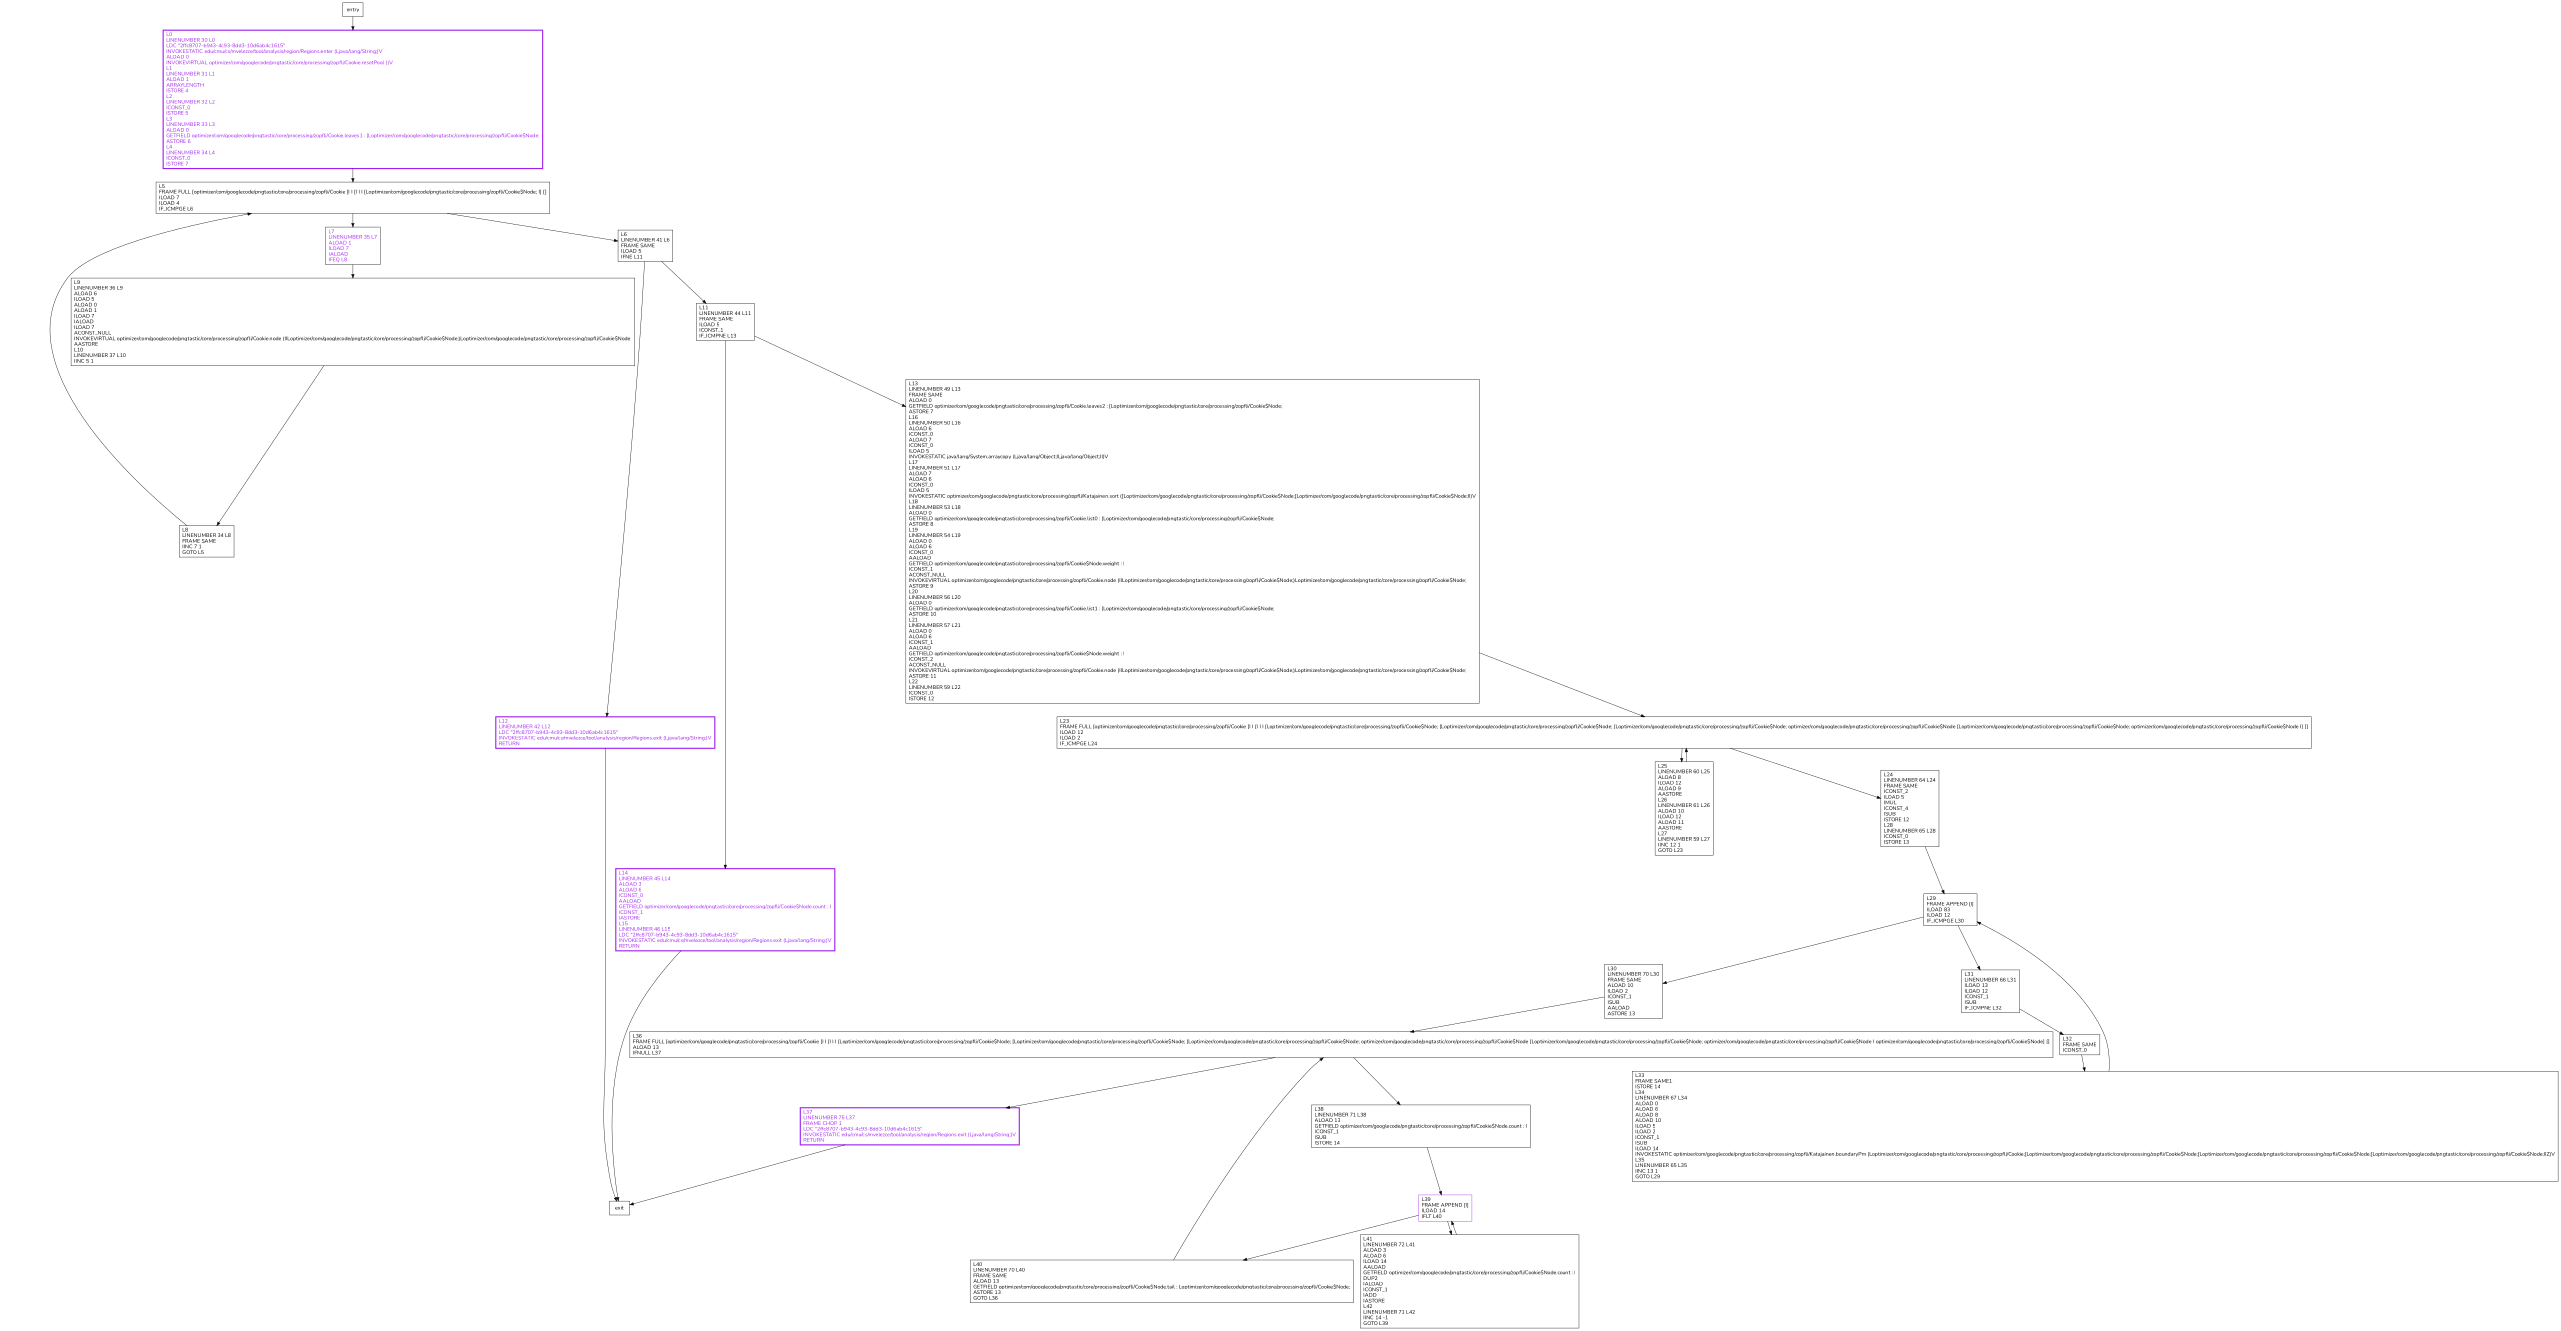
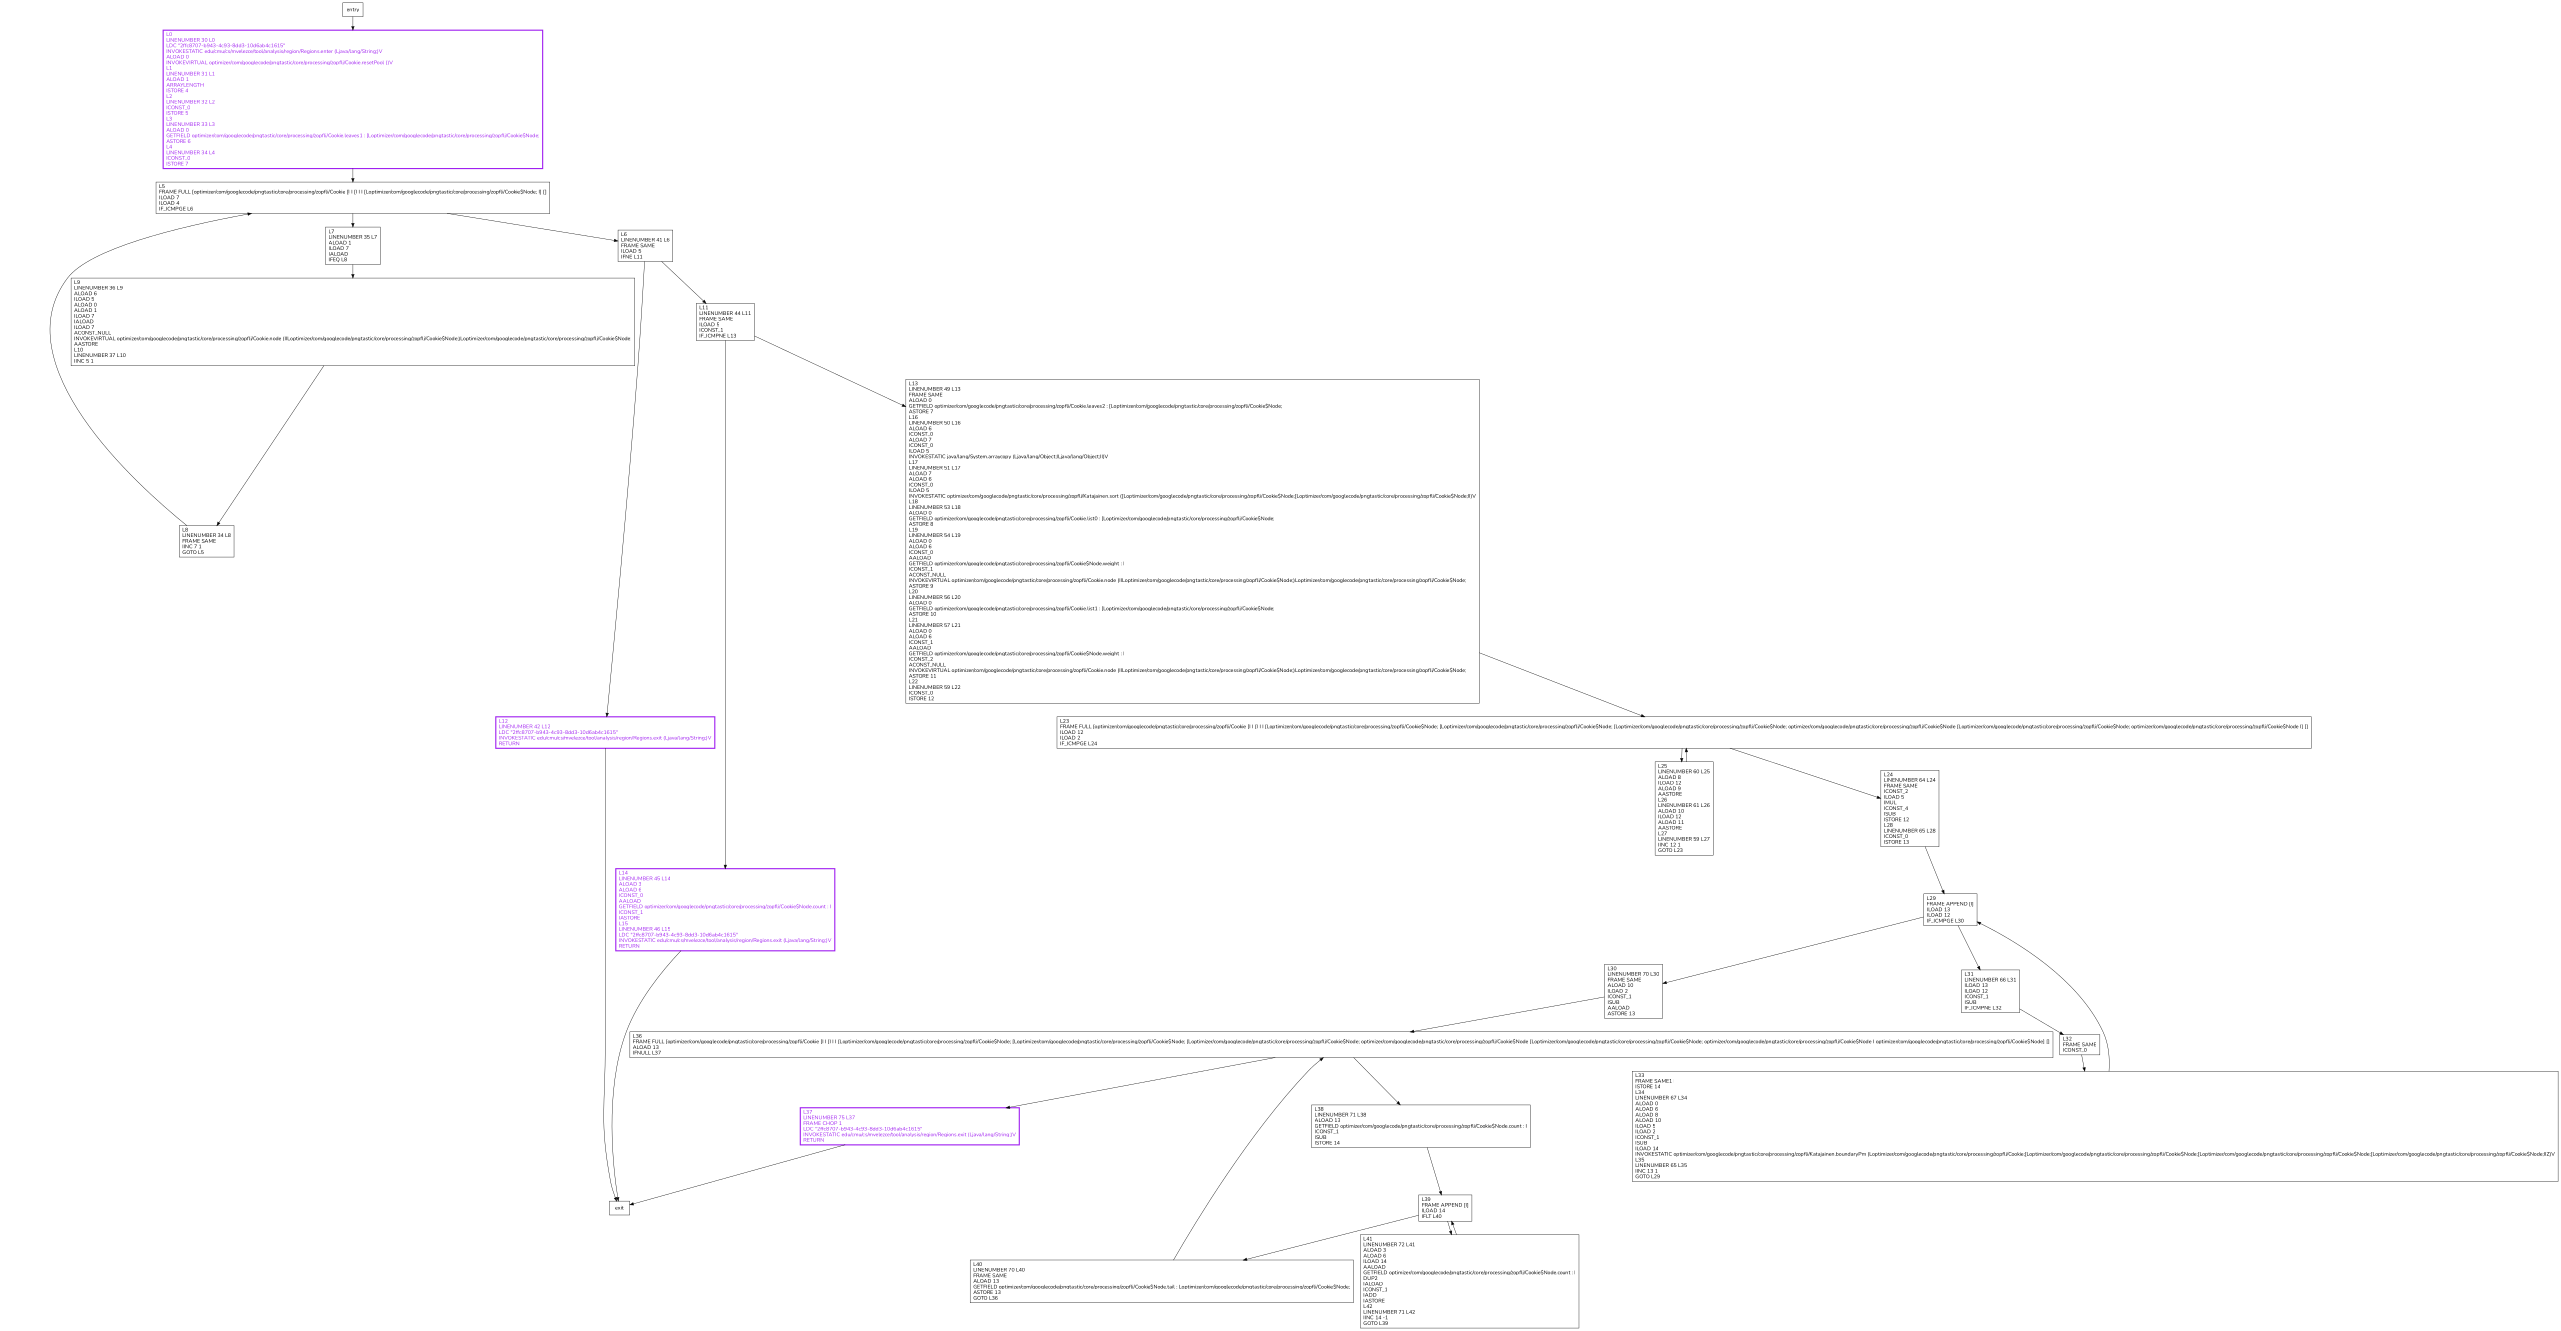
(353, 246) -> (353, 246)
(1950, 910) -> (1950, 910)
(1445, 1208) -> (1445, 1208)
